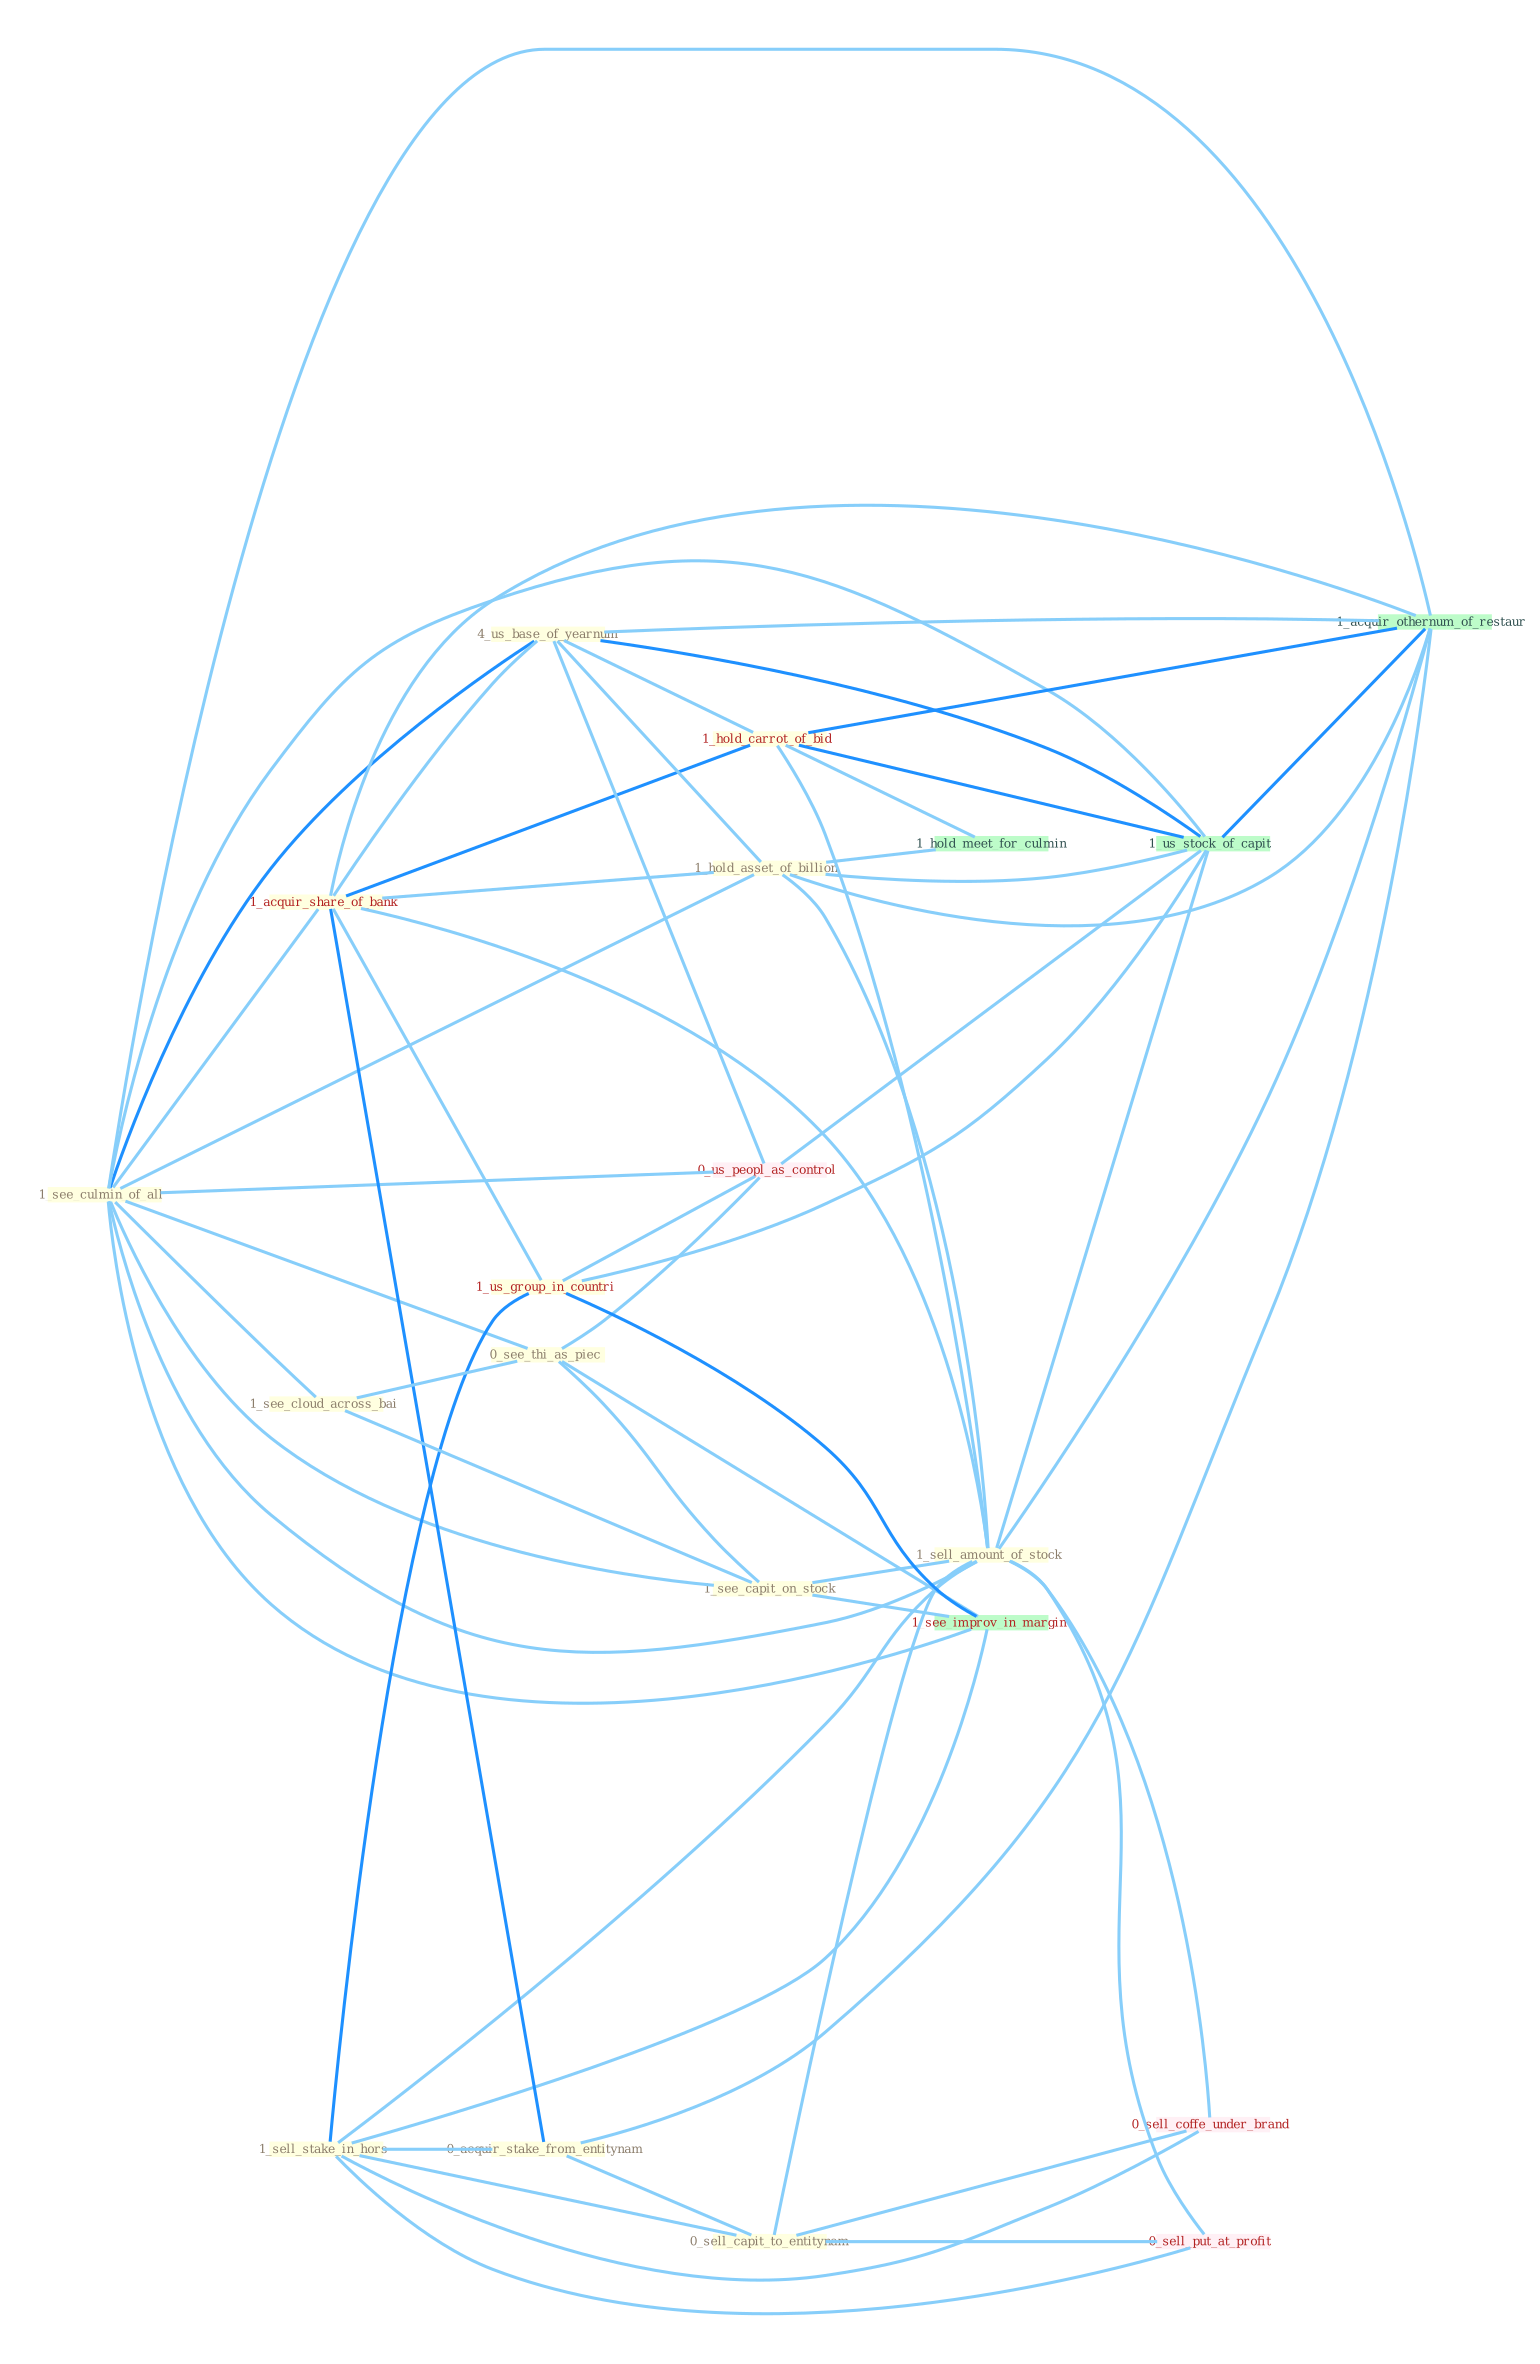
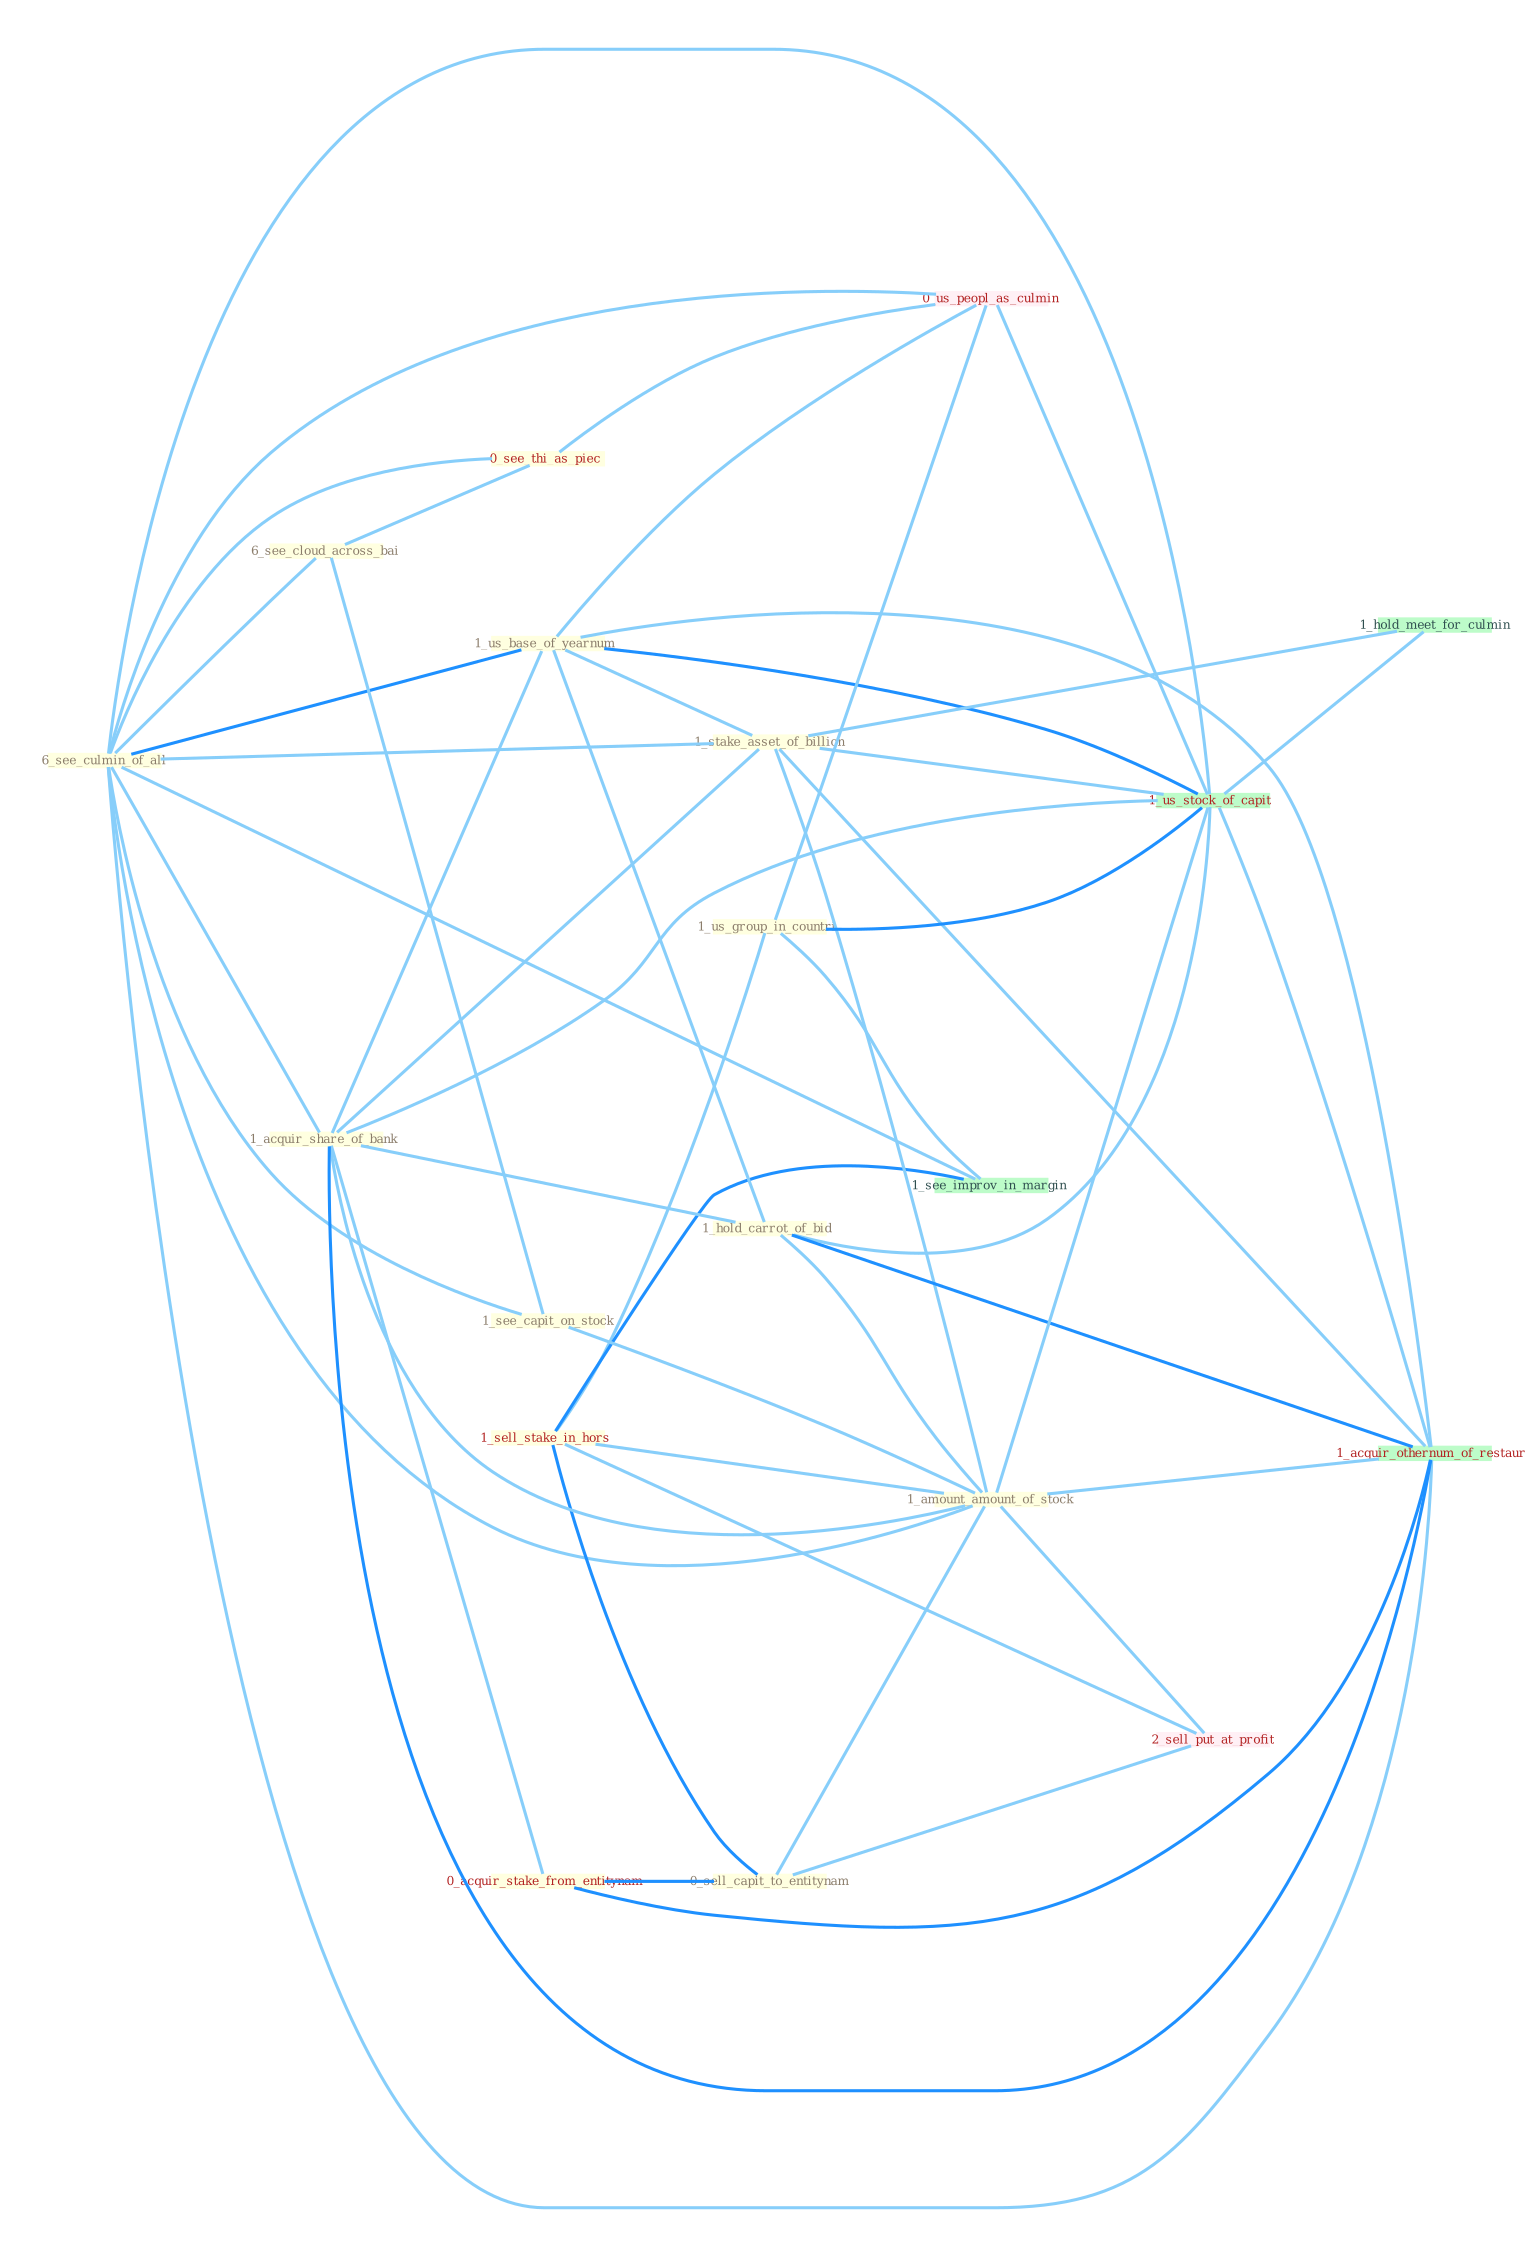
(780, 511) -> (724, 2080)
(1435, 622) -> (1435, 1453)
(548, 634) -> (548, 644)
(1324, 733) -> (1333, 1125)
(770, 739) -> (770, 1229)
(880, 791) -> (1324, 713)
(991, 791) -> (1142, 1102)
(548, 821) -> (548, 1184)
(1213, 844) -> (1213, 801)
(770, 868) -> (770, 742)
(326, 902) -> (326, 1139)
(437, 1095) -> (719, 891)
(947, 1141) -> (1027, 908)
(770, 1170) -> (991, 299)
(105, 1195) -> (105, 761)
(548, 1287) -> (770, 927)
(548, 1355) -> (548, 459)
(326, 1404) -> (326, 551)
(797, 1424) -> (906, 1097)
(659, 1472) -> none
(770, 1489) -> none
(1191, 1510) -> (1112, 1880)
(991, 1555) -> (991, 1500)
(443, 1556) -> (442, 1528)
(881, 1606) -> none
(991, 1623) -> (991, 1185)
(387, 1702) -> (676, 1189)
(767, 1995) -> (713, 1196)
(1213, 2125) -> none
(326, 2149) -> (548, 1438)
(438, 2149) -> none
(548, 2149) -> (548, 1881)
(548, 2195) -> (630, 1673)
(659, 2195) -> (659, 1881)
(1213, 2242) -> (1213, 1740)
